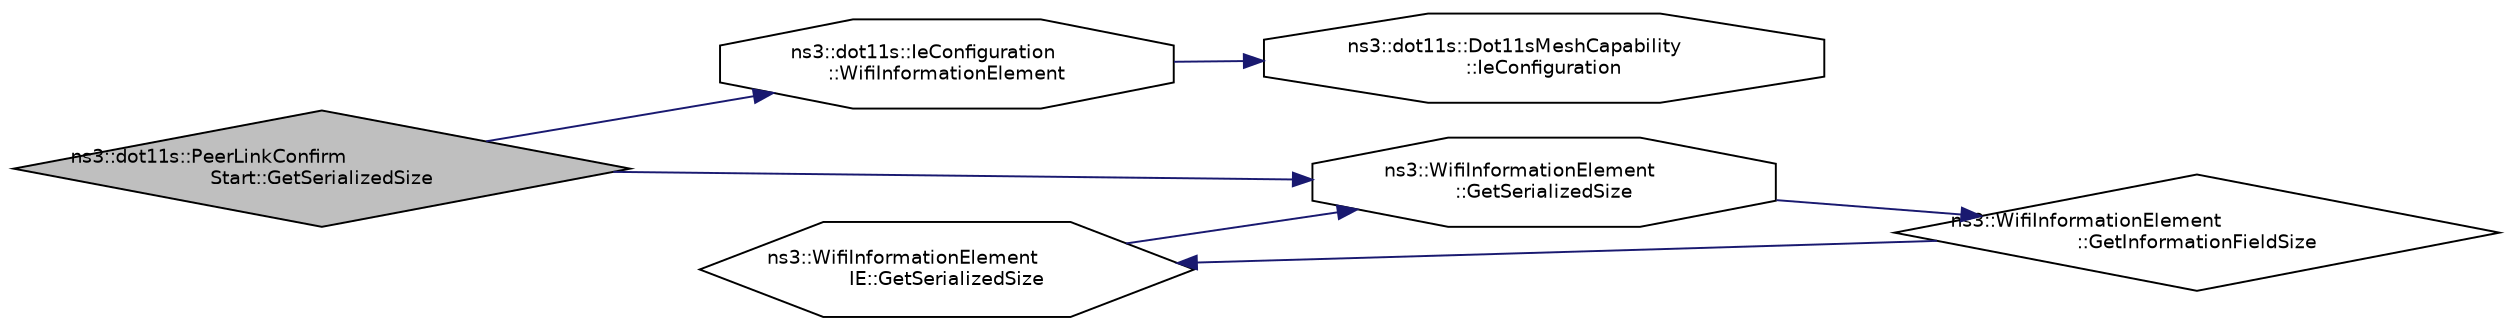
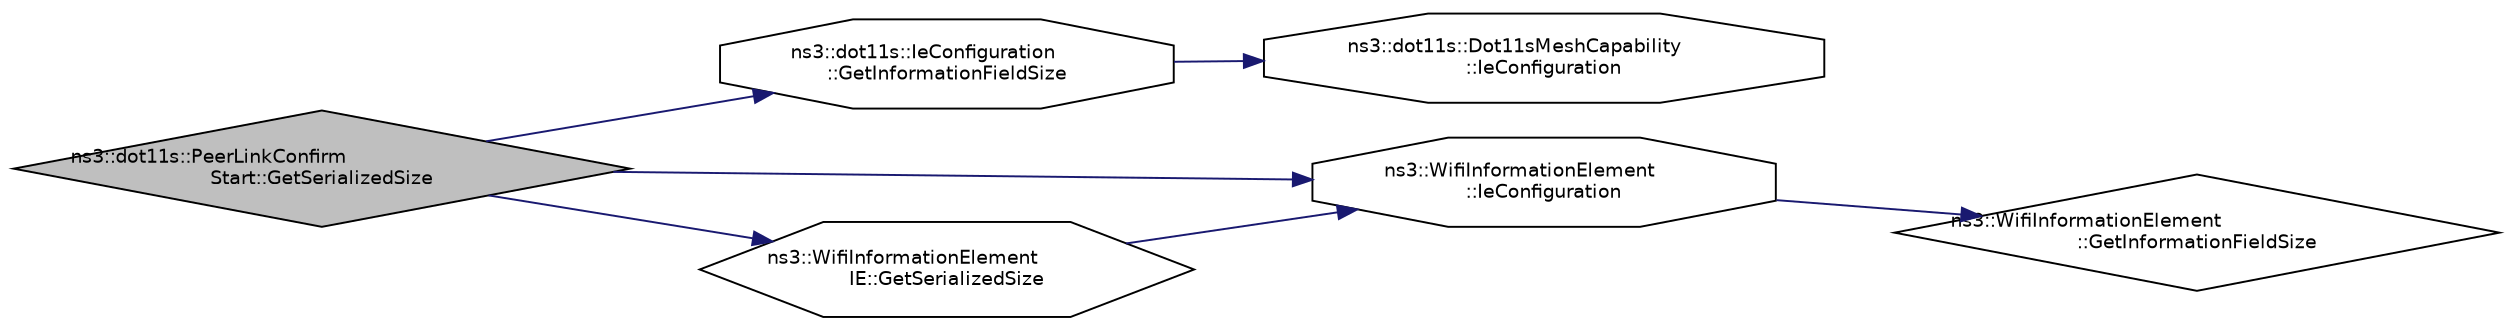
(947, 64) -> (947, 64)
(1544, 182) -> (1544, 182)
(1567, 252) -> (621, 217)
